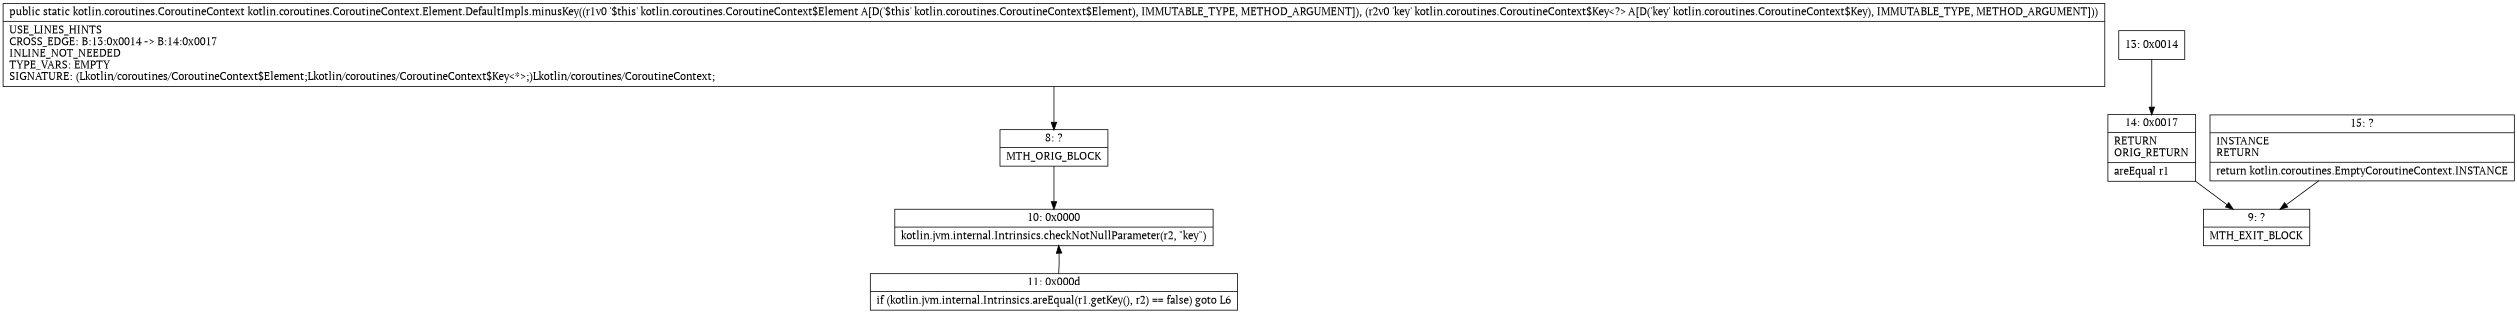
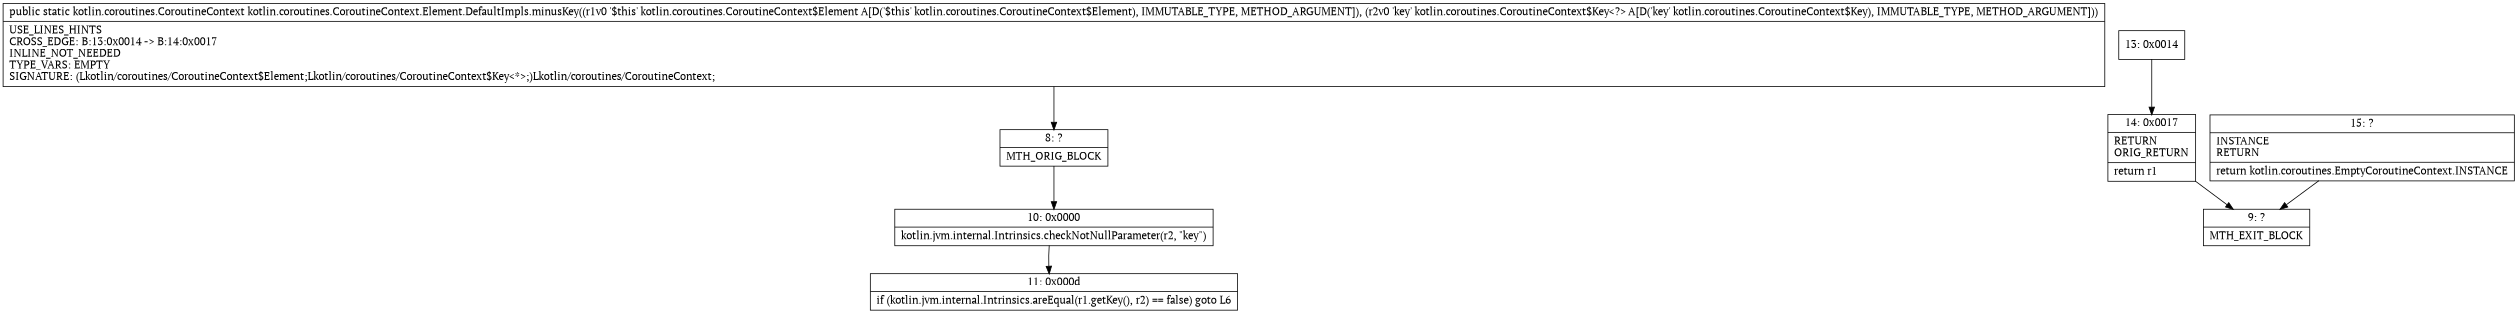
(2142, 172) -> (2136, 172)
(1059, 264) -> (1049, 256)
